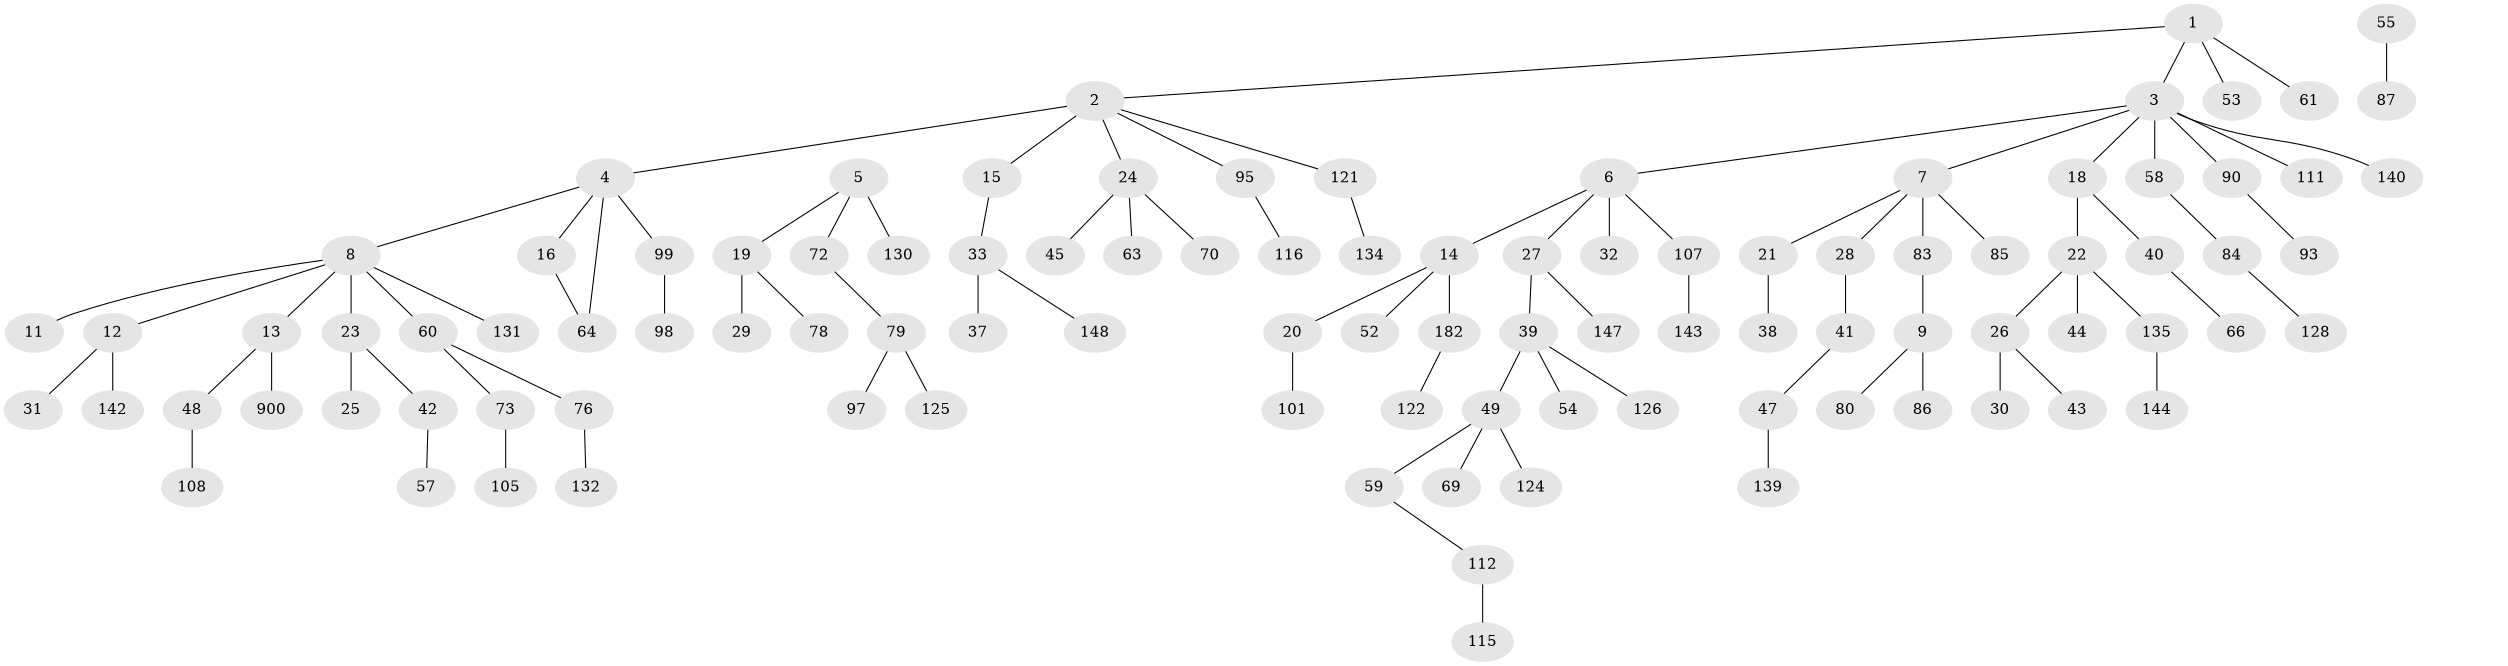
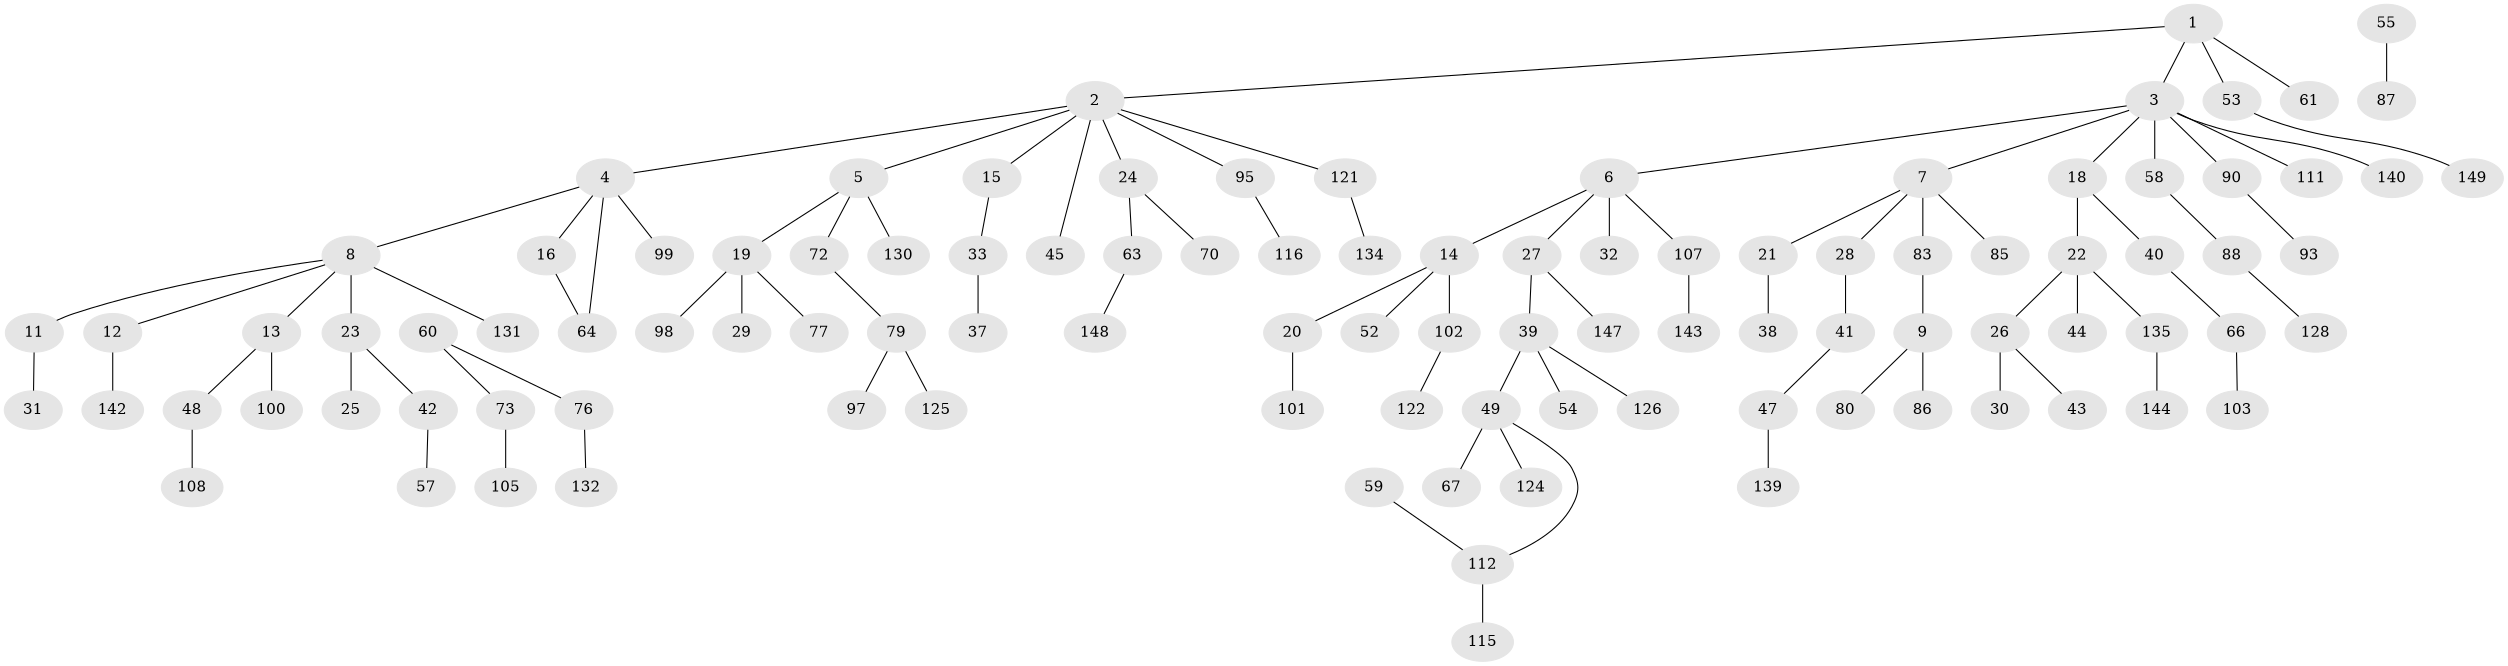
none -> (977, 140)
none -> (2473, 178)
(1092, 217) -> (1075, 178)
(2232, 256) -> (2232, 256)
(390, 294) -> none
(665, 294) -> (703, 294)
(1036, 294) -> (1114, 294)
(819, 333) -> (819, 333)
(1449, 333) -> (1449, 333)
(73, 371) -> (34, 372)
(272, 410) -> (272, 410)
none -> (2237, 410)
(1433, 449) -> (1578, 490)
(1452, 487) -> (1452, 487)
